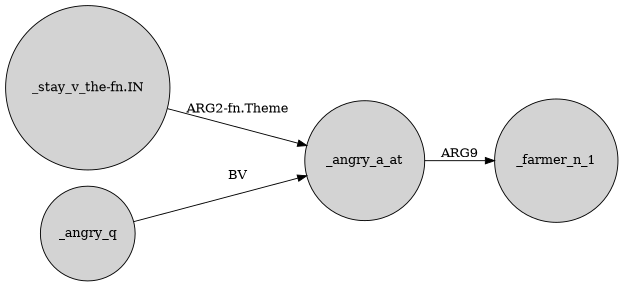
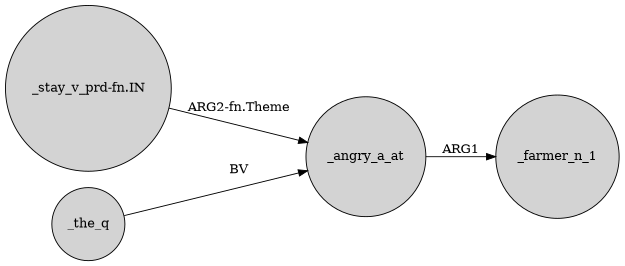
(88, 88) -> (88, 88)
(460, 154) -> (461, 150)
(88, 234) -> (88, 224)
